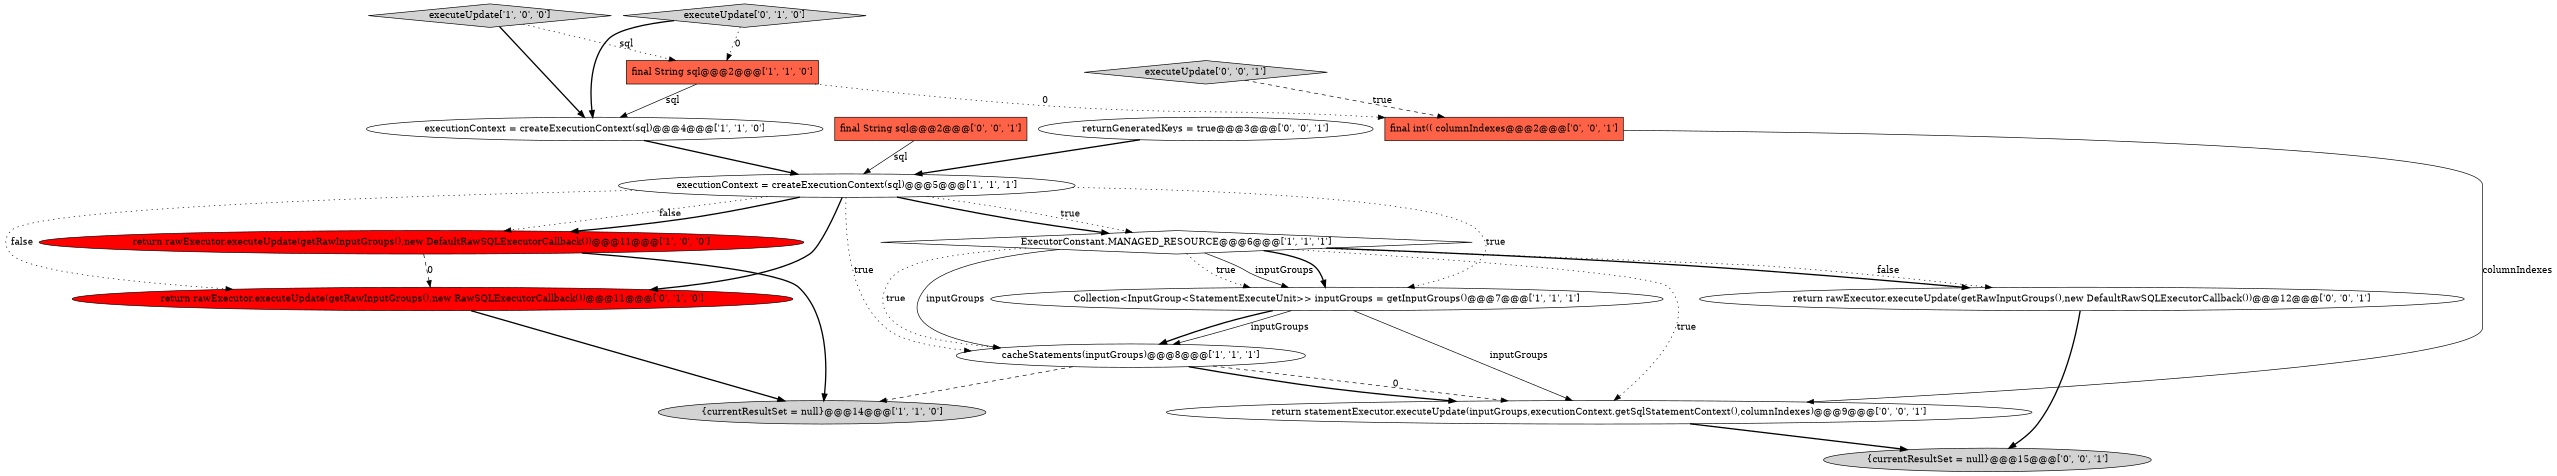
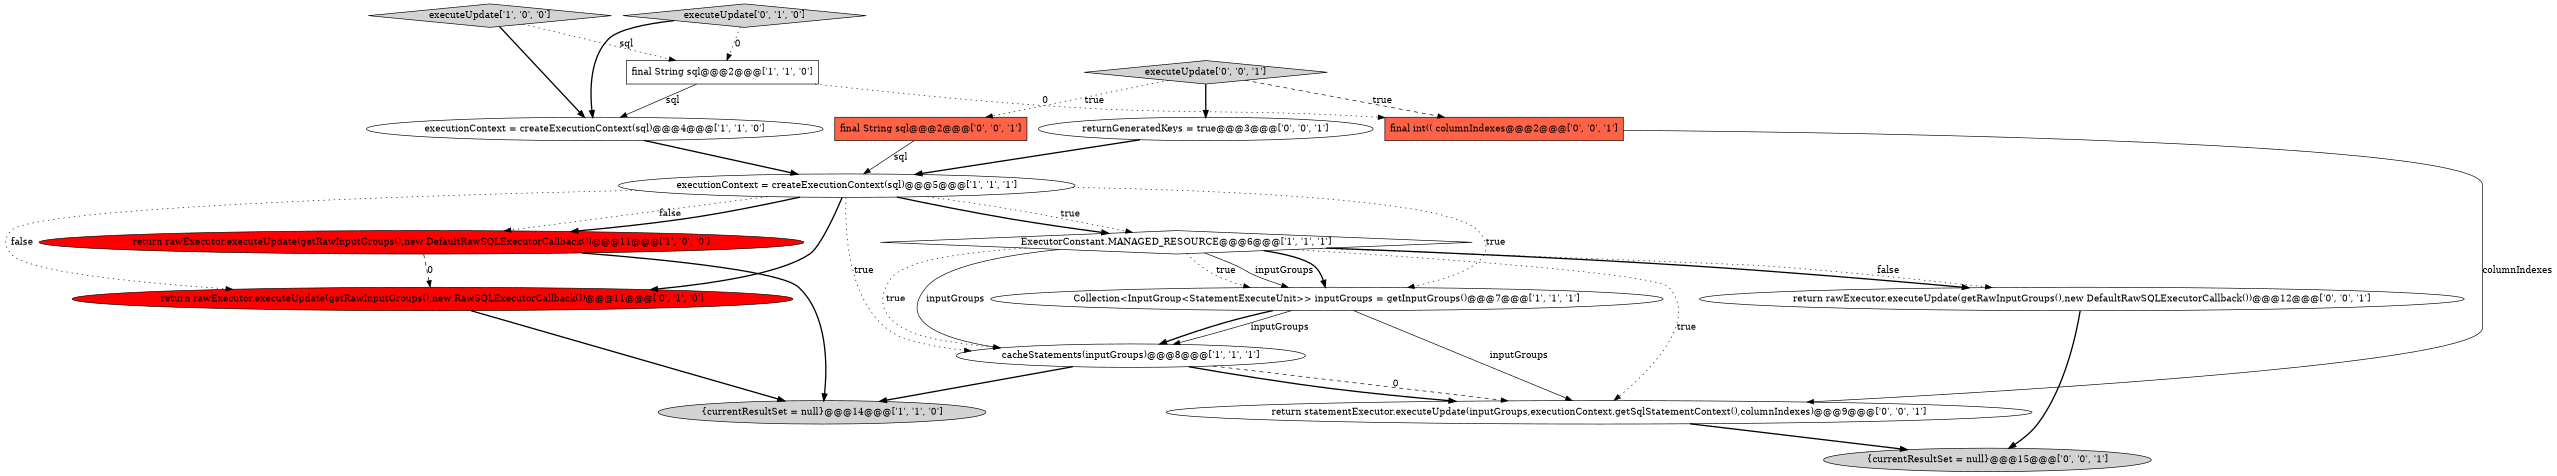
(722, 72) -> (722, 72)
none -> (1206, 97)
none -> (1080, 98)
(979, 383) -> (979, 383)
